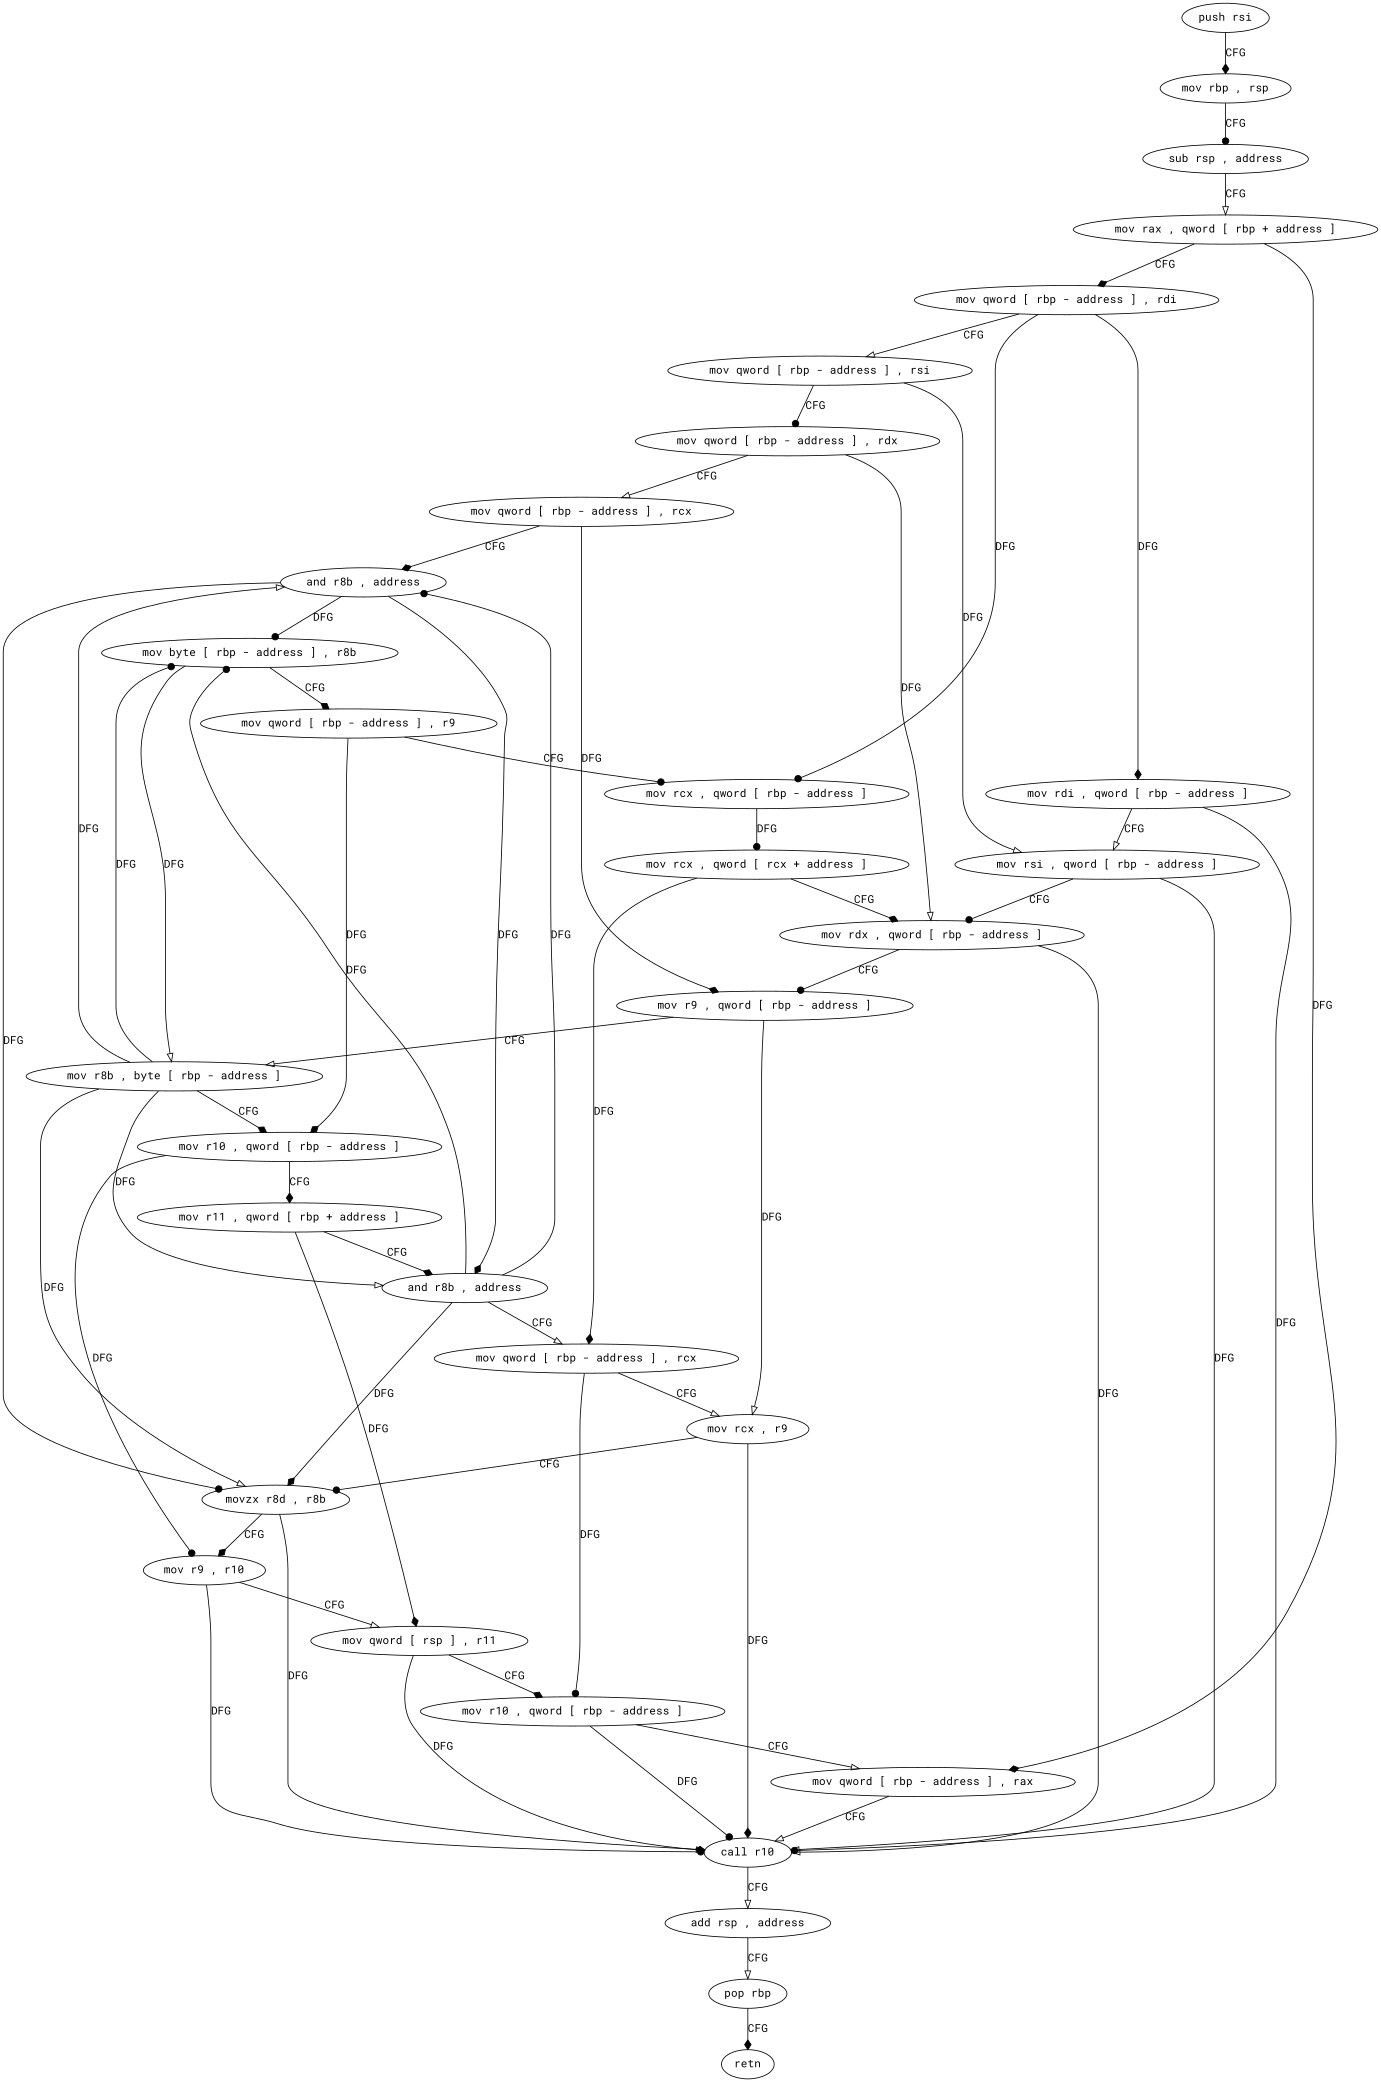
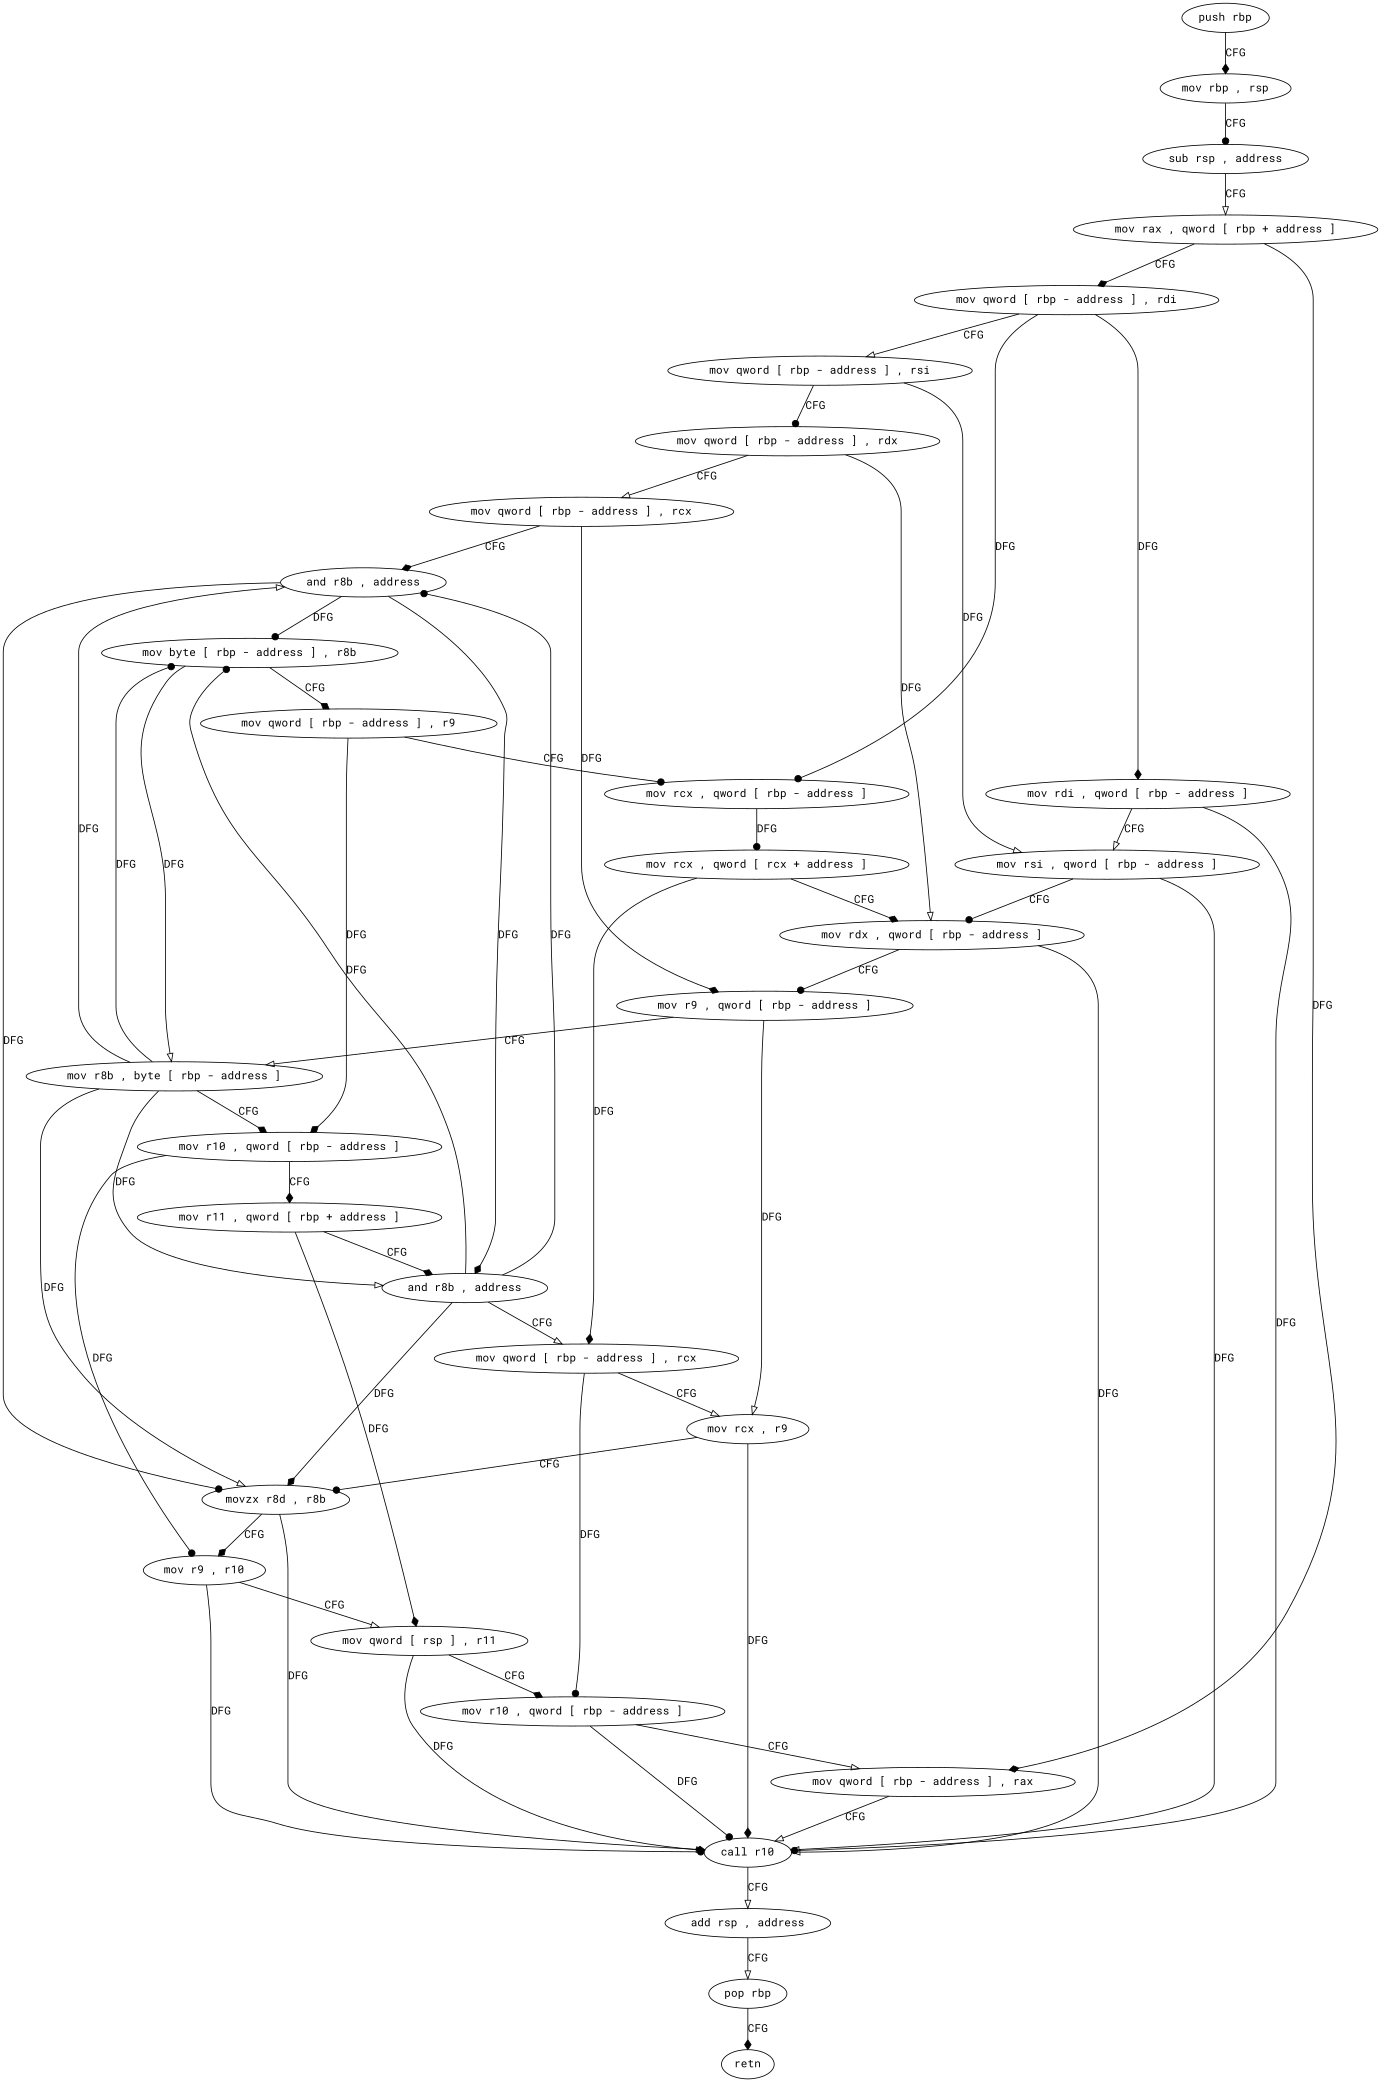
(1226, 18) -> (1226, 18)
